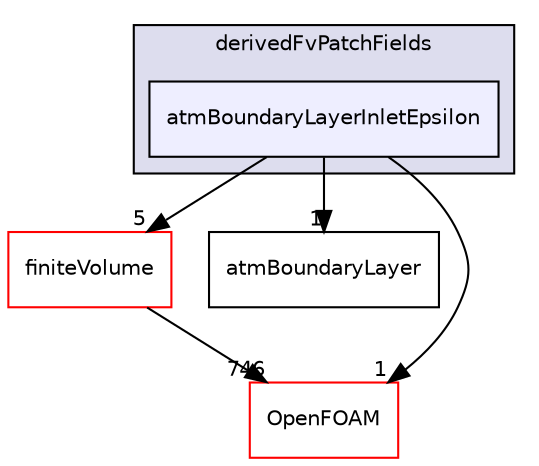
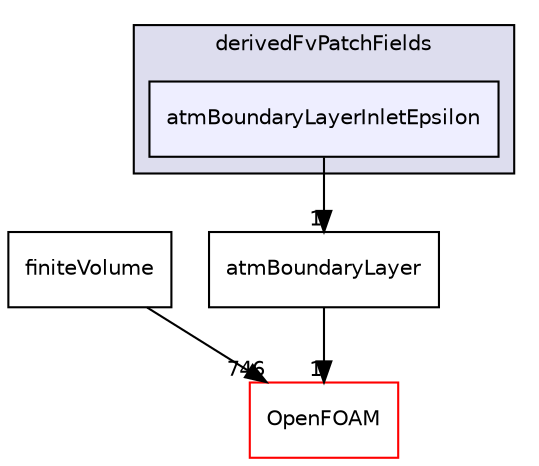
(216, 189) -> none
(467, 259) -> (324, 335)
(90, 270) -> (90, 270)
